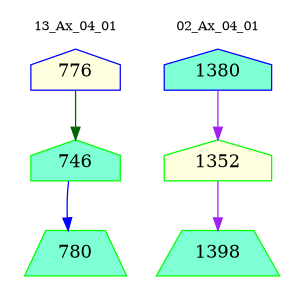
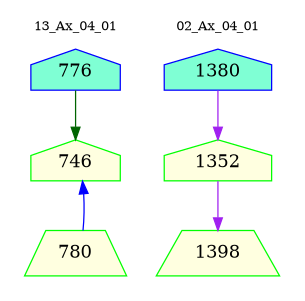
(76, 72) -> (76, 72)
(76, 163) -> (76, 163)
(67, 199) -> (84, 212)
(76, 253) -> (76, 253)
(218, 253) -> (218, 253)
